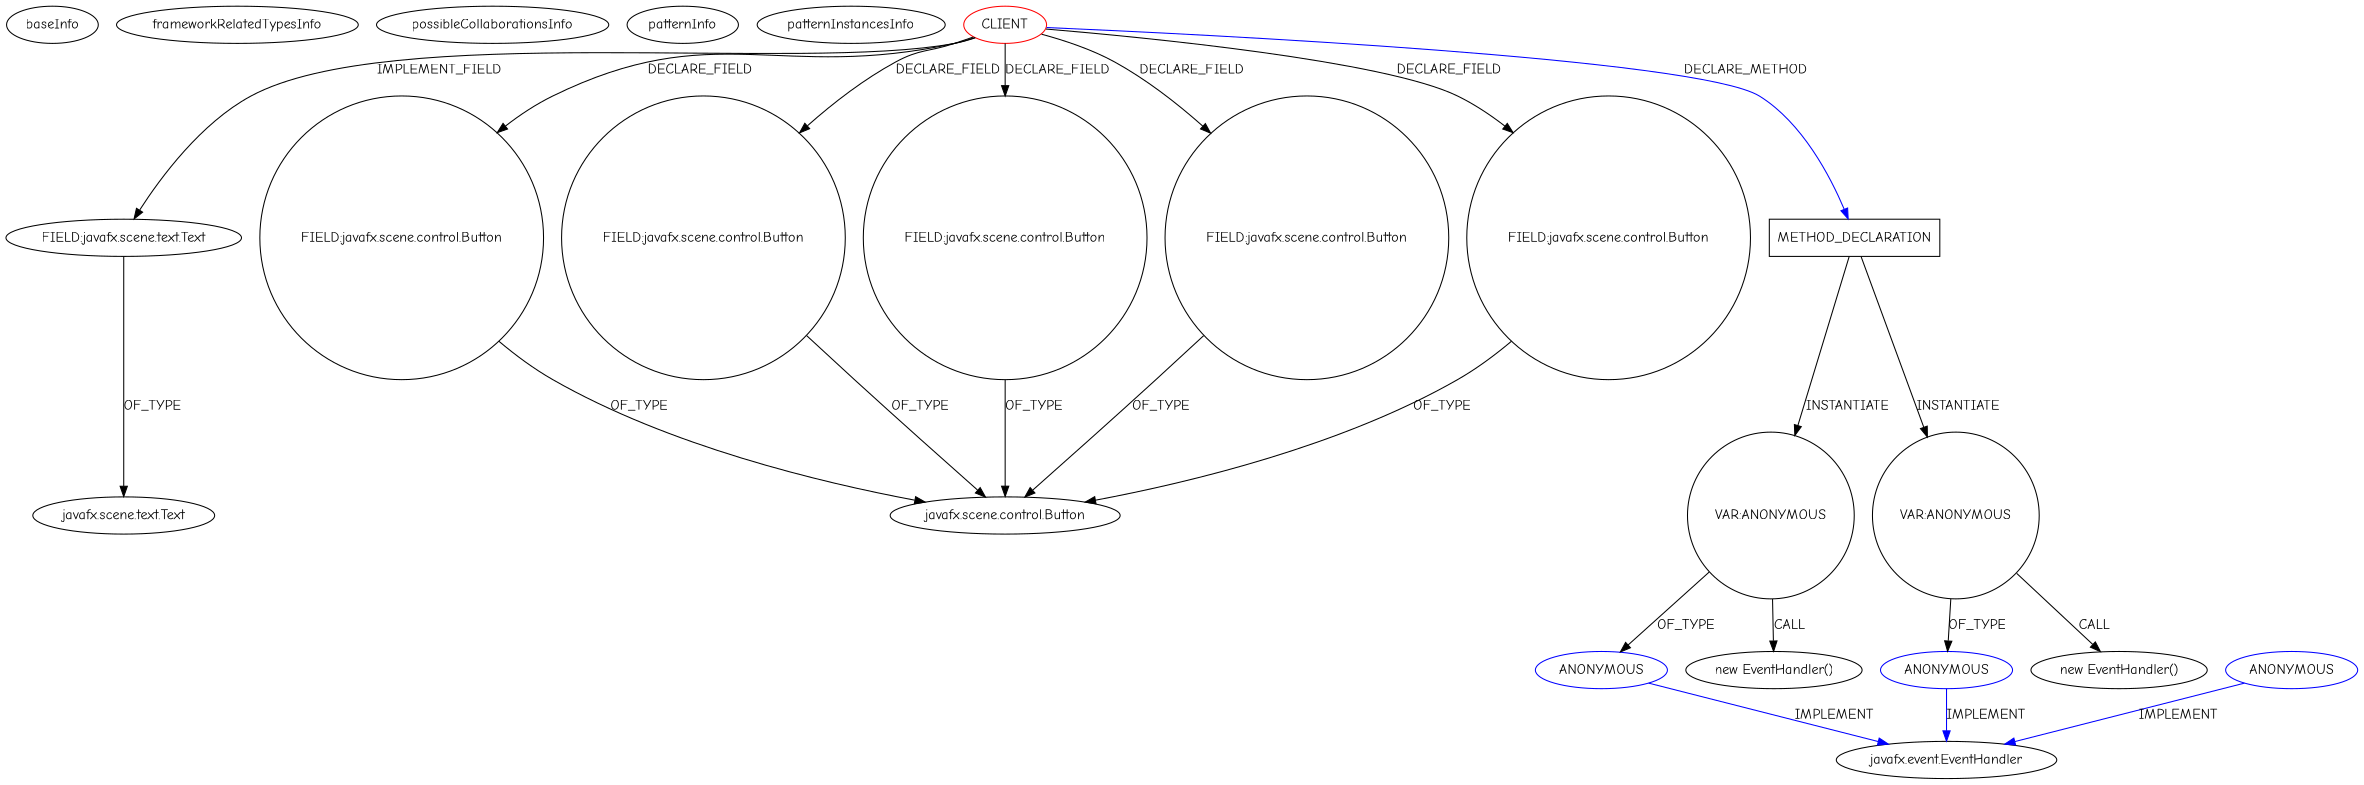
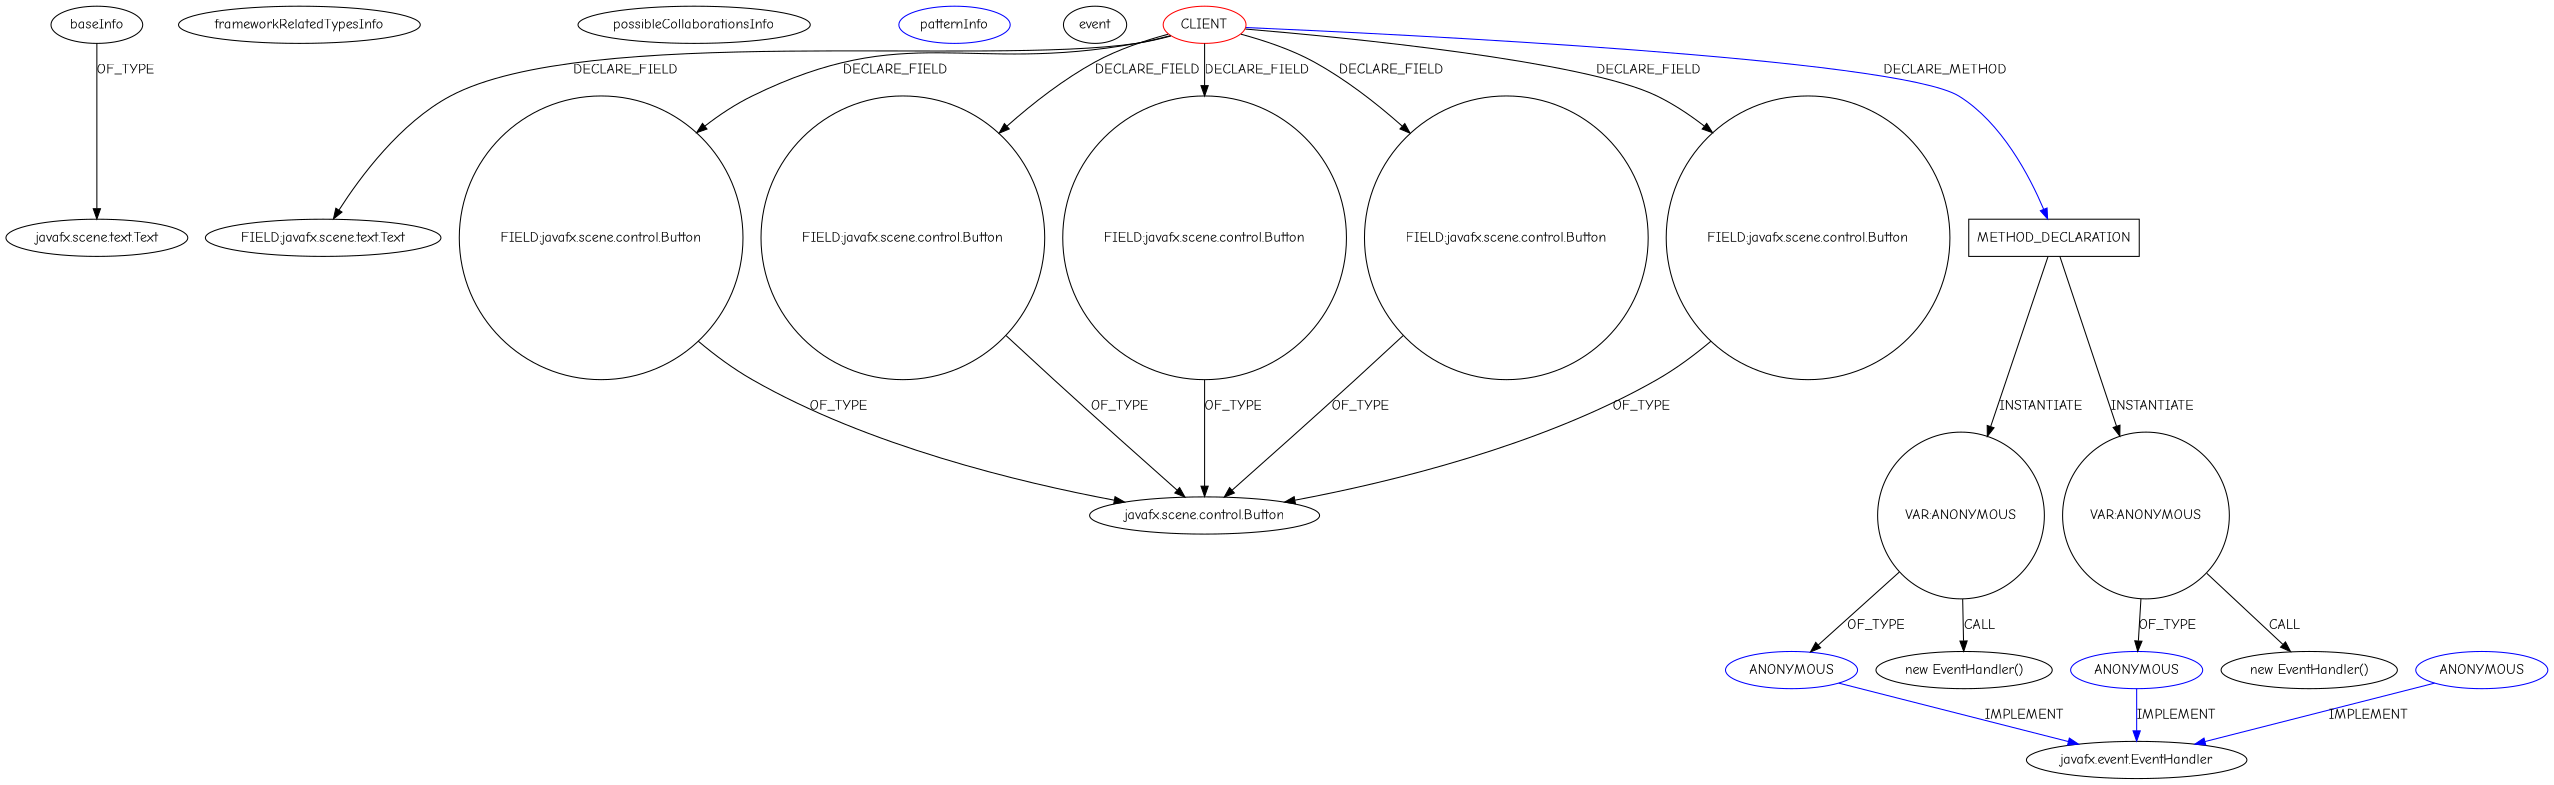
(683, 25) -> (955, 25)
(851, 25) -> (1095, 25)
(439, 70) -> (626, 70)
(124, 371) -> (97, 126)
